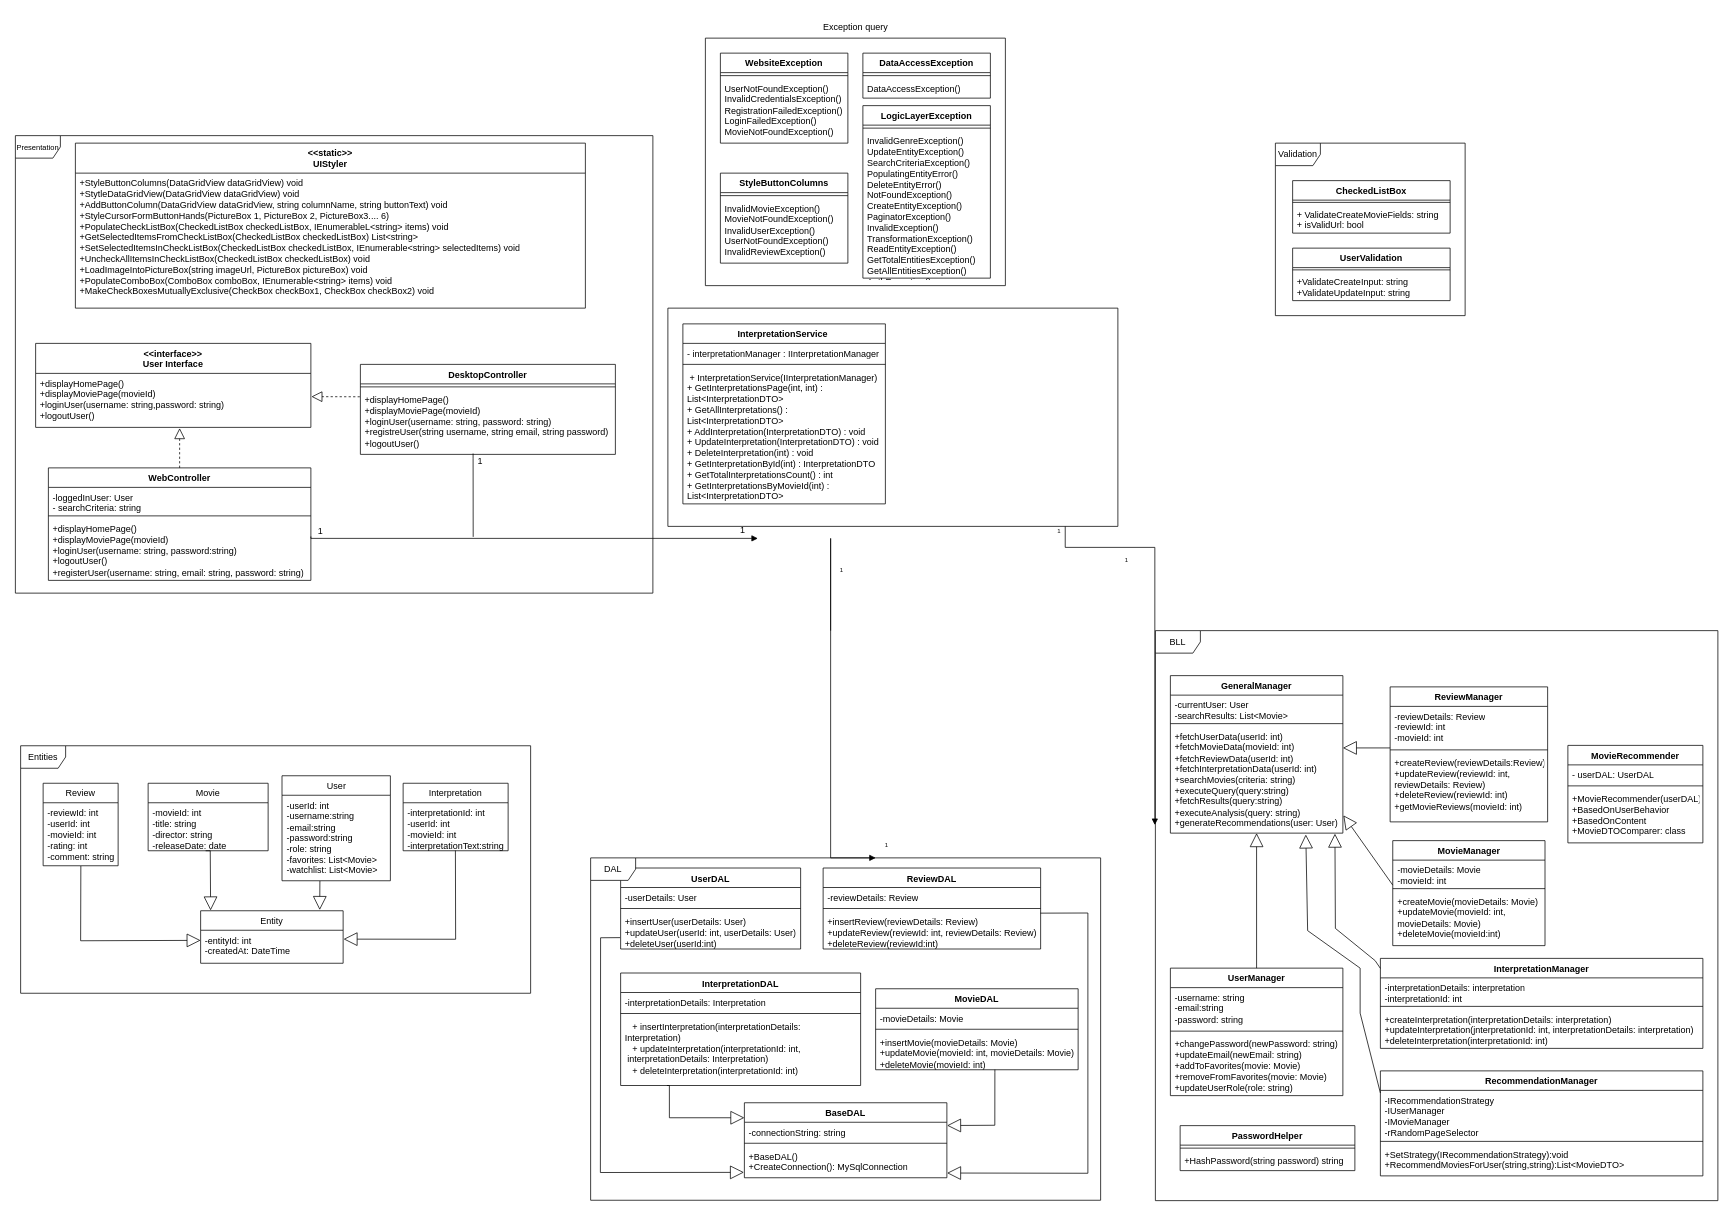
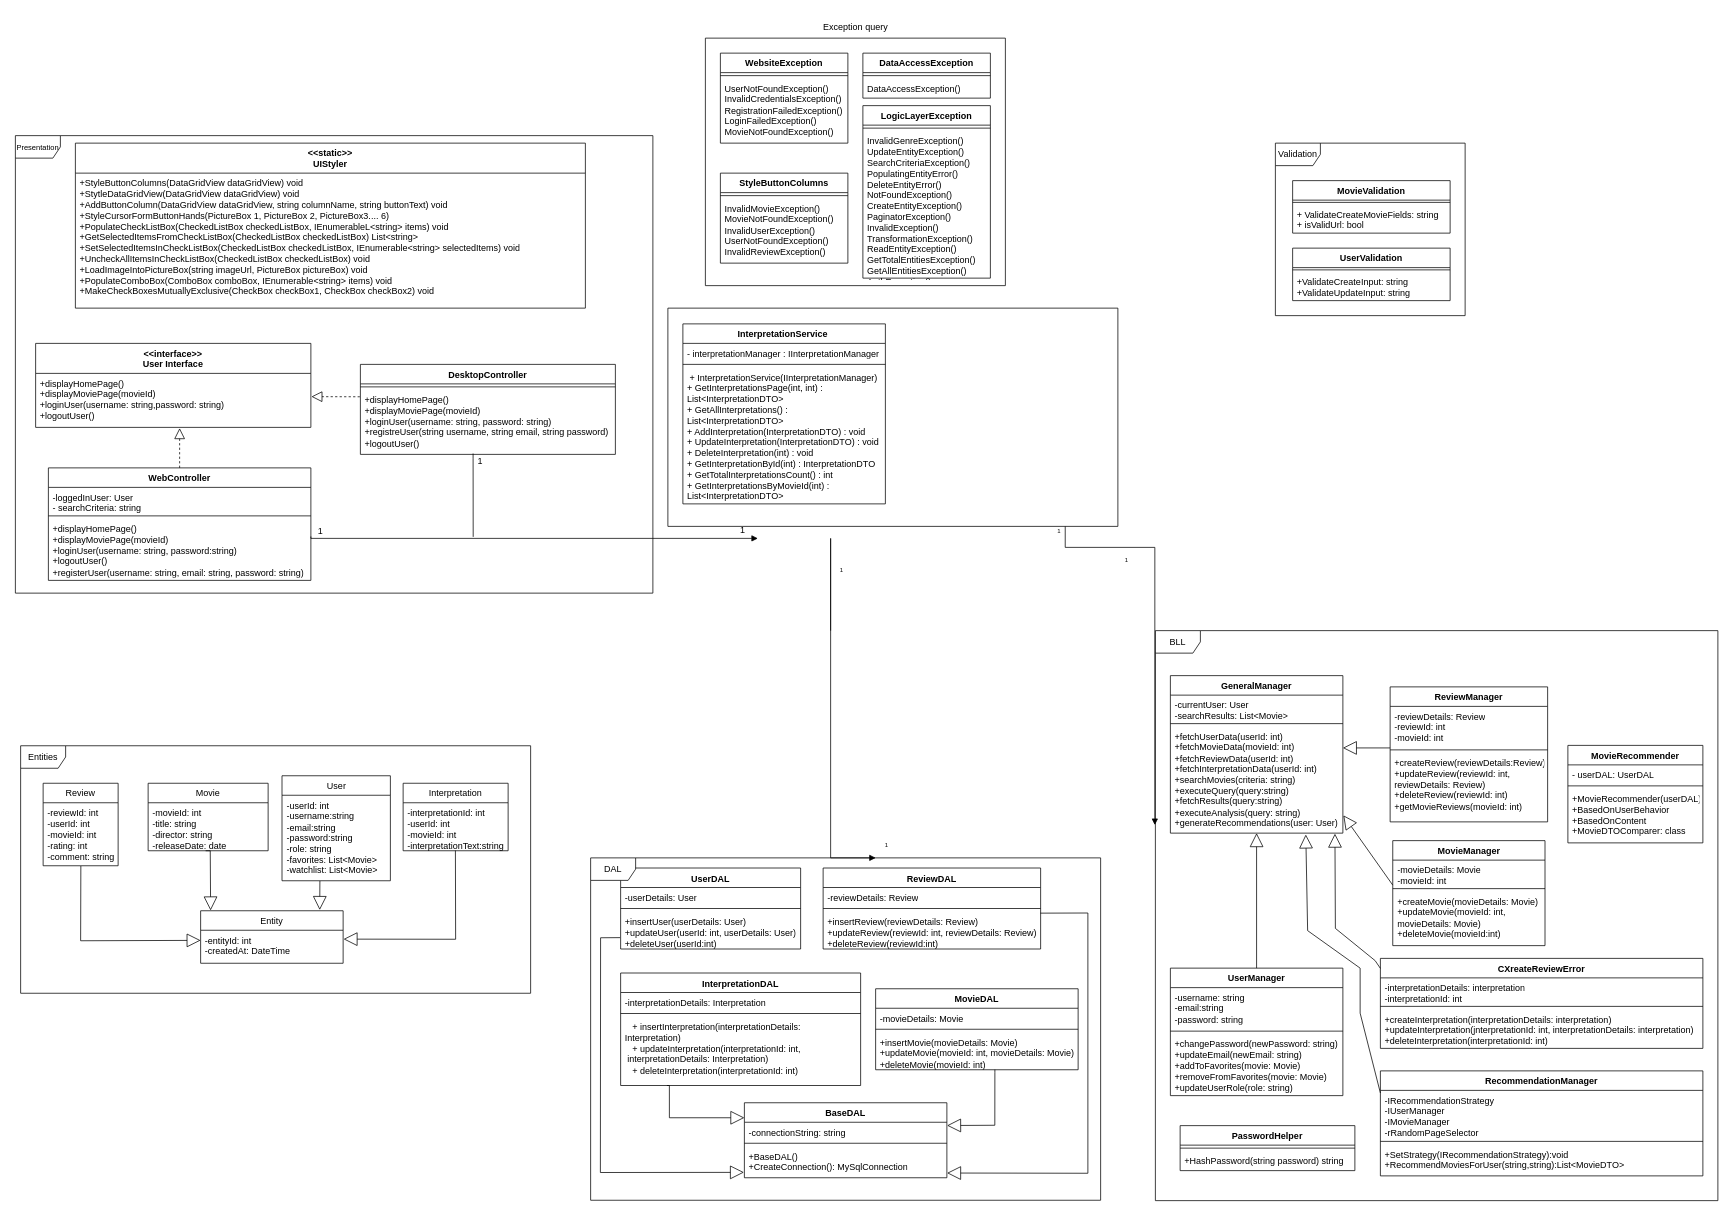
(1371, 191) -> (1371, 191)
(1542, 969) -> (1542, 969)
